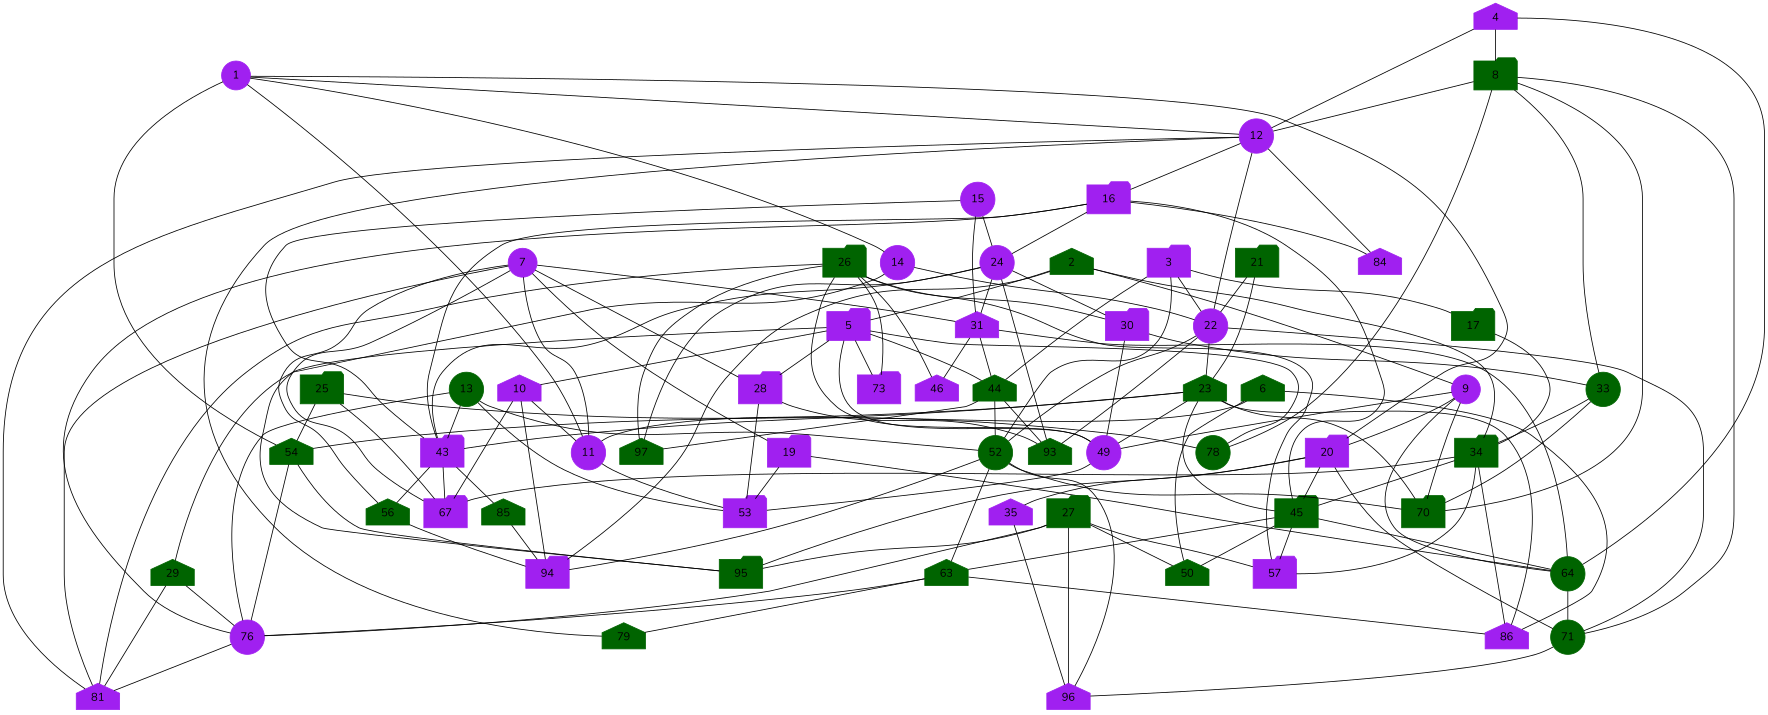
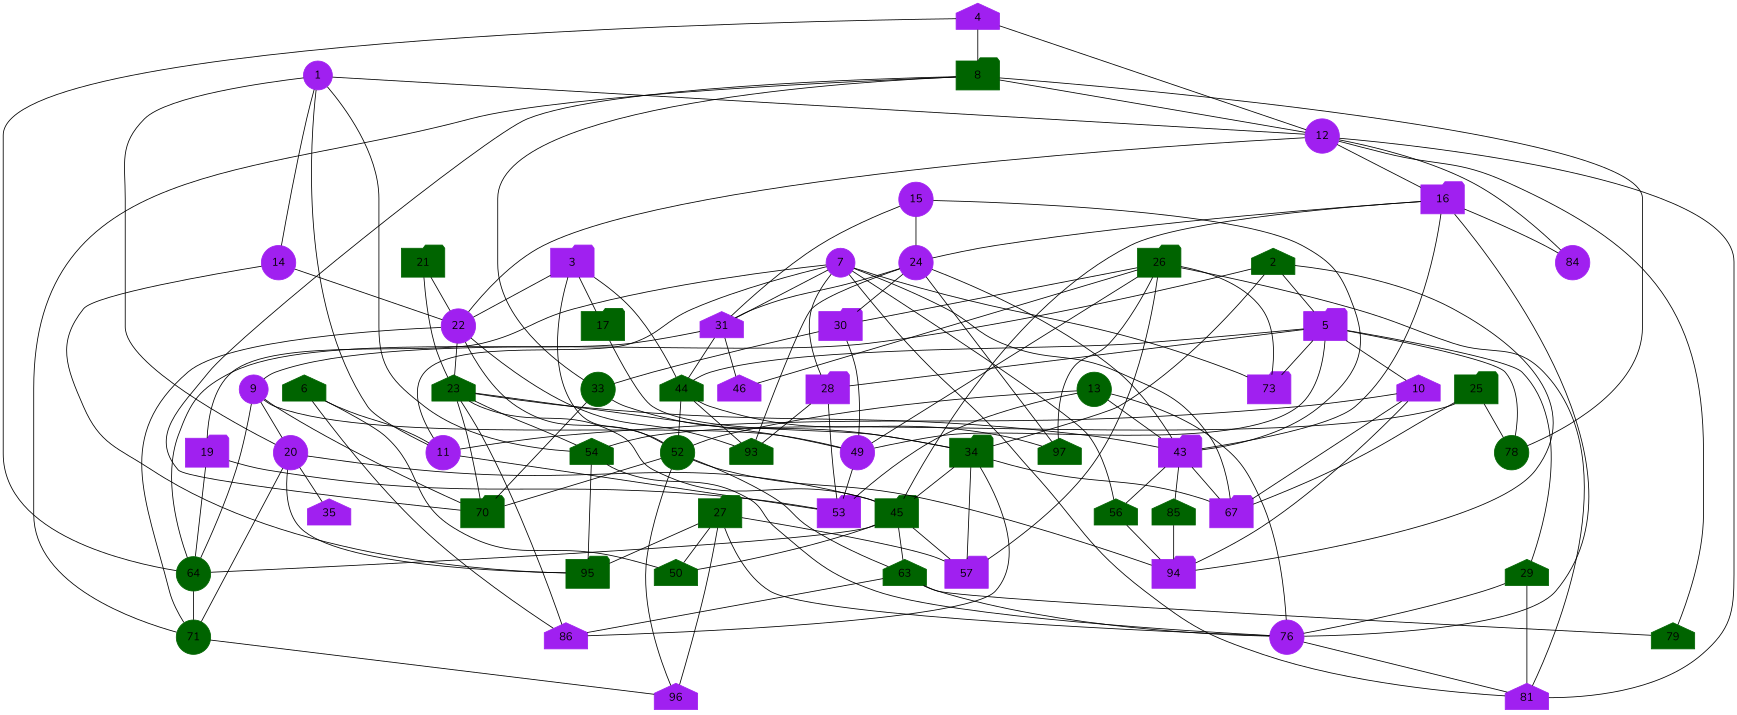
(1380, 263) -> (1573, 263)
none -> (1052, 319)
(1327, 453) -> (291, 453)
(1039, 605) -> none
